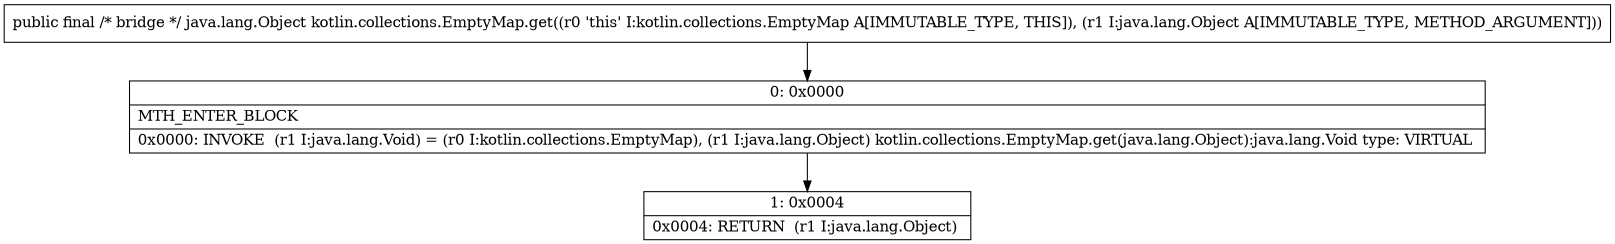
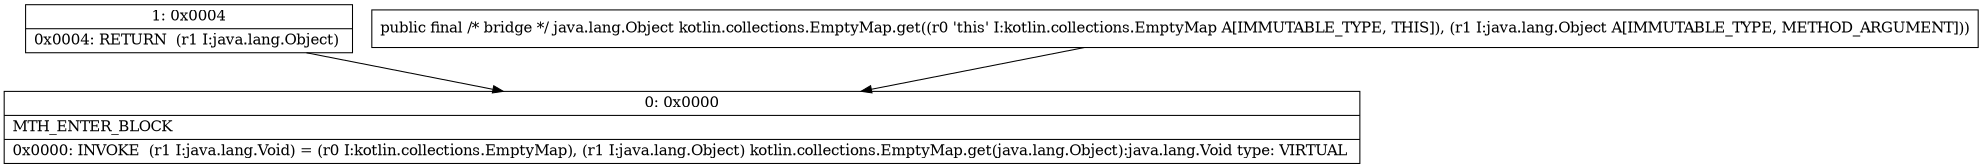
(807, 167) -> (400, 71)
